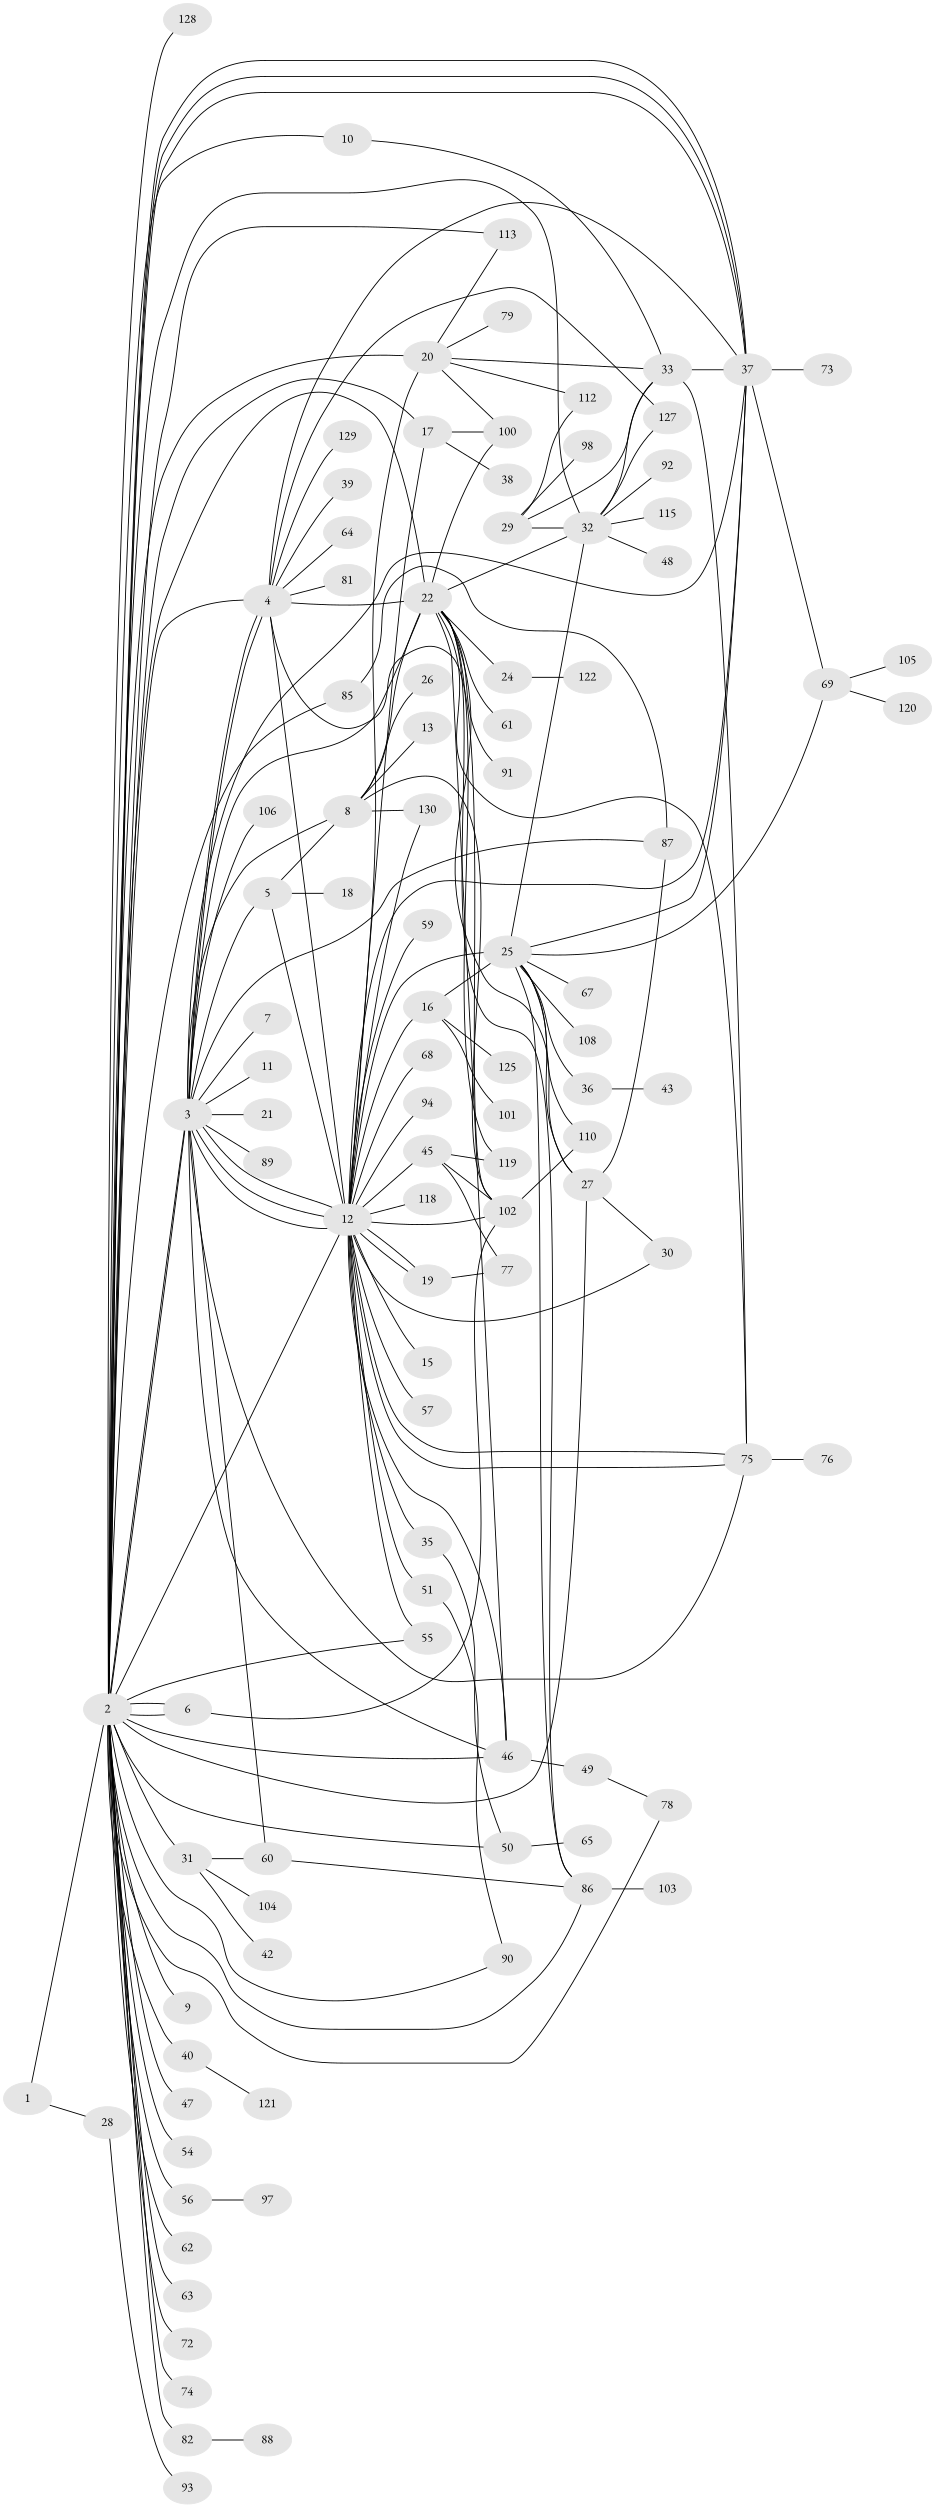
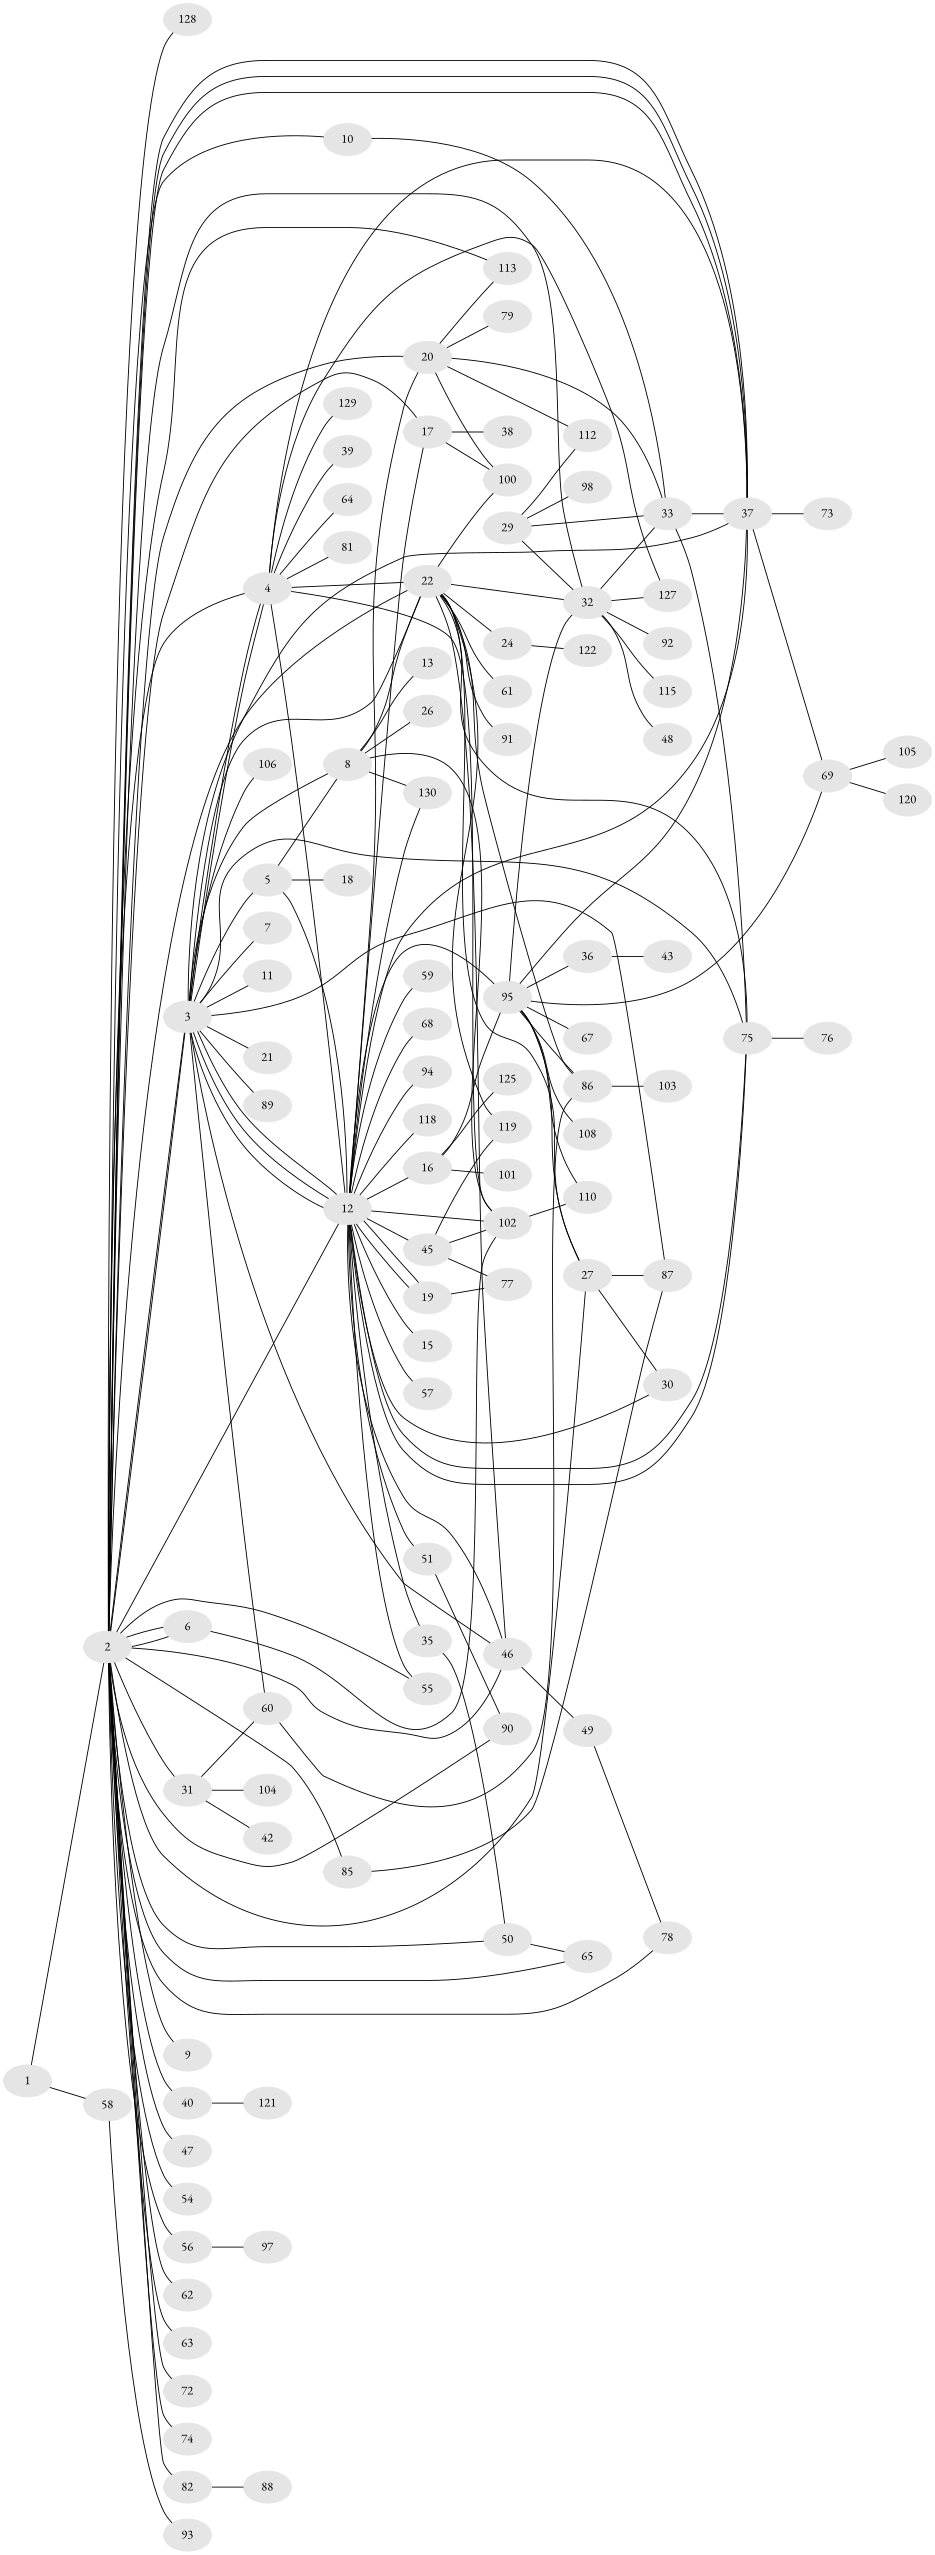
(508, 952) -> (508, 997)
(278, 2021) -> (212, 1980)
(108, 2123) -> (108, 2105)
